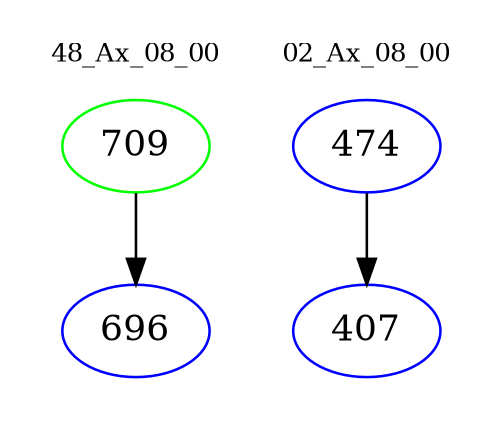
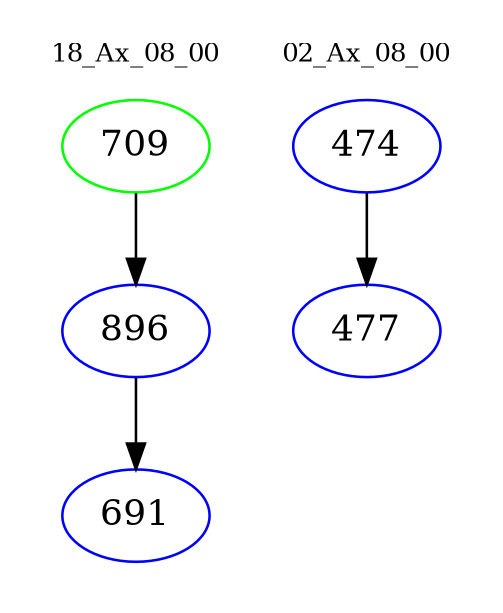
(136, 55) -> (136, 55)
(136, 331) -> (136, 331)
(367, 331) -> (367, 331)
none -> (136, 516)
